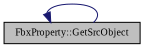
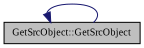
(72, 33) -> (72, 33)
